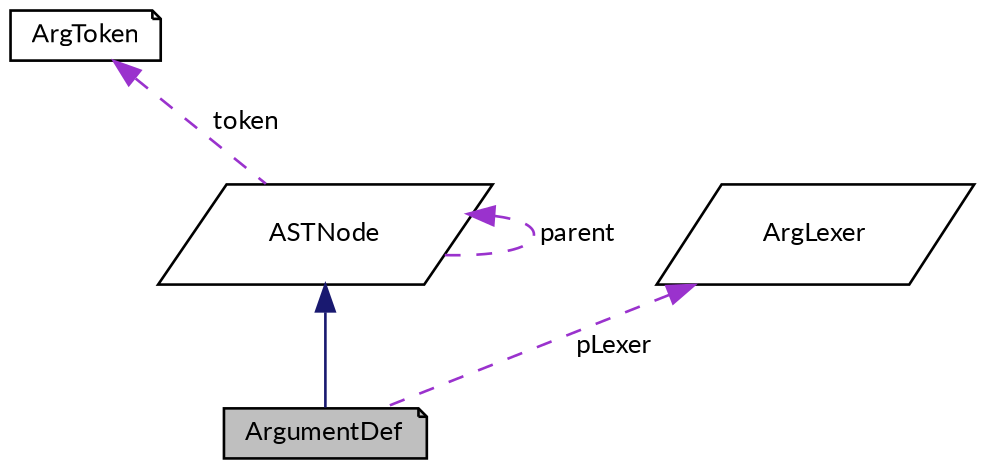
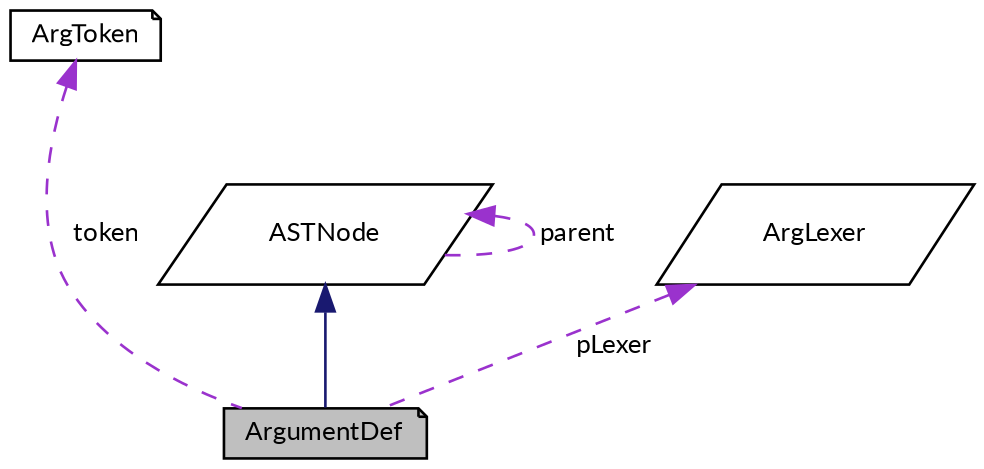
(201, 131) -> (71, 290)
